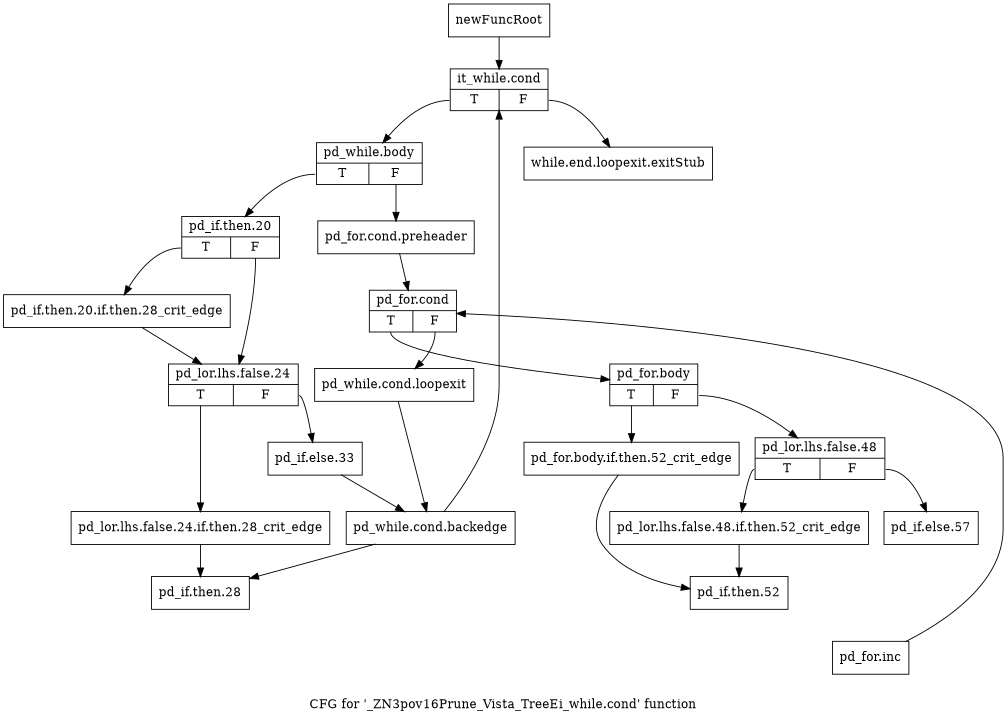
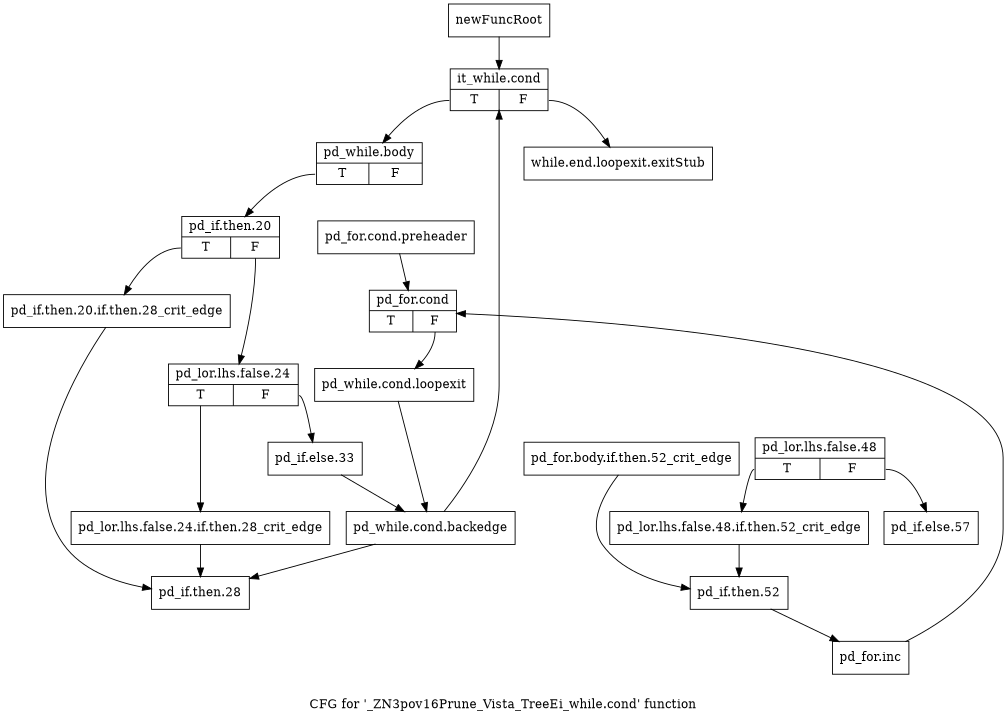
(396, 198) -> none
(168, 343) -> (46, 477)
(654, 385) -> none
none -> (801, 623)
